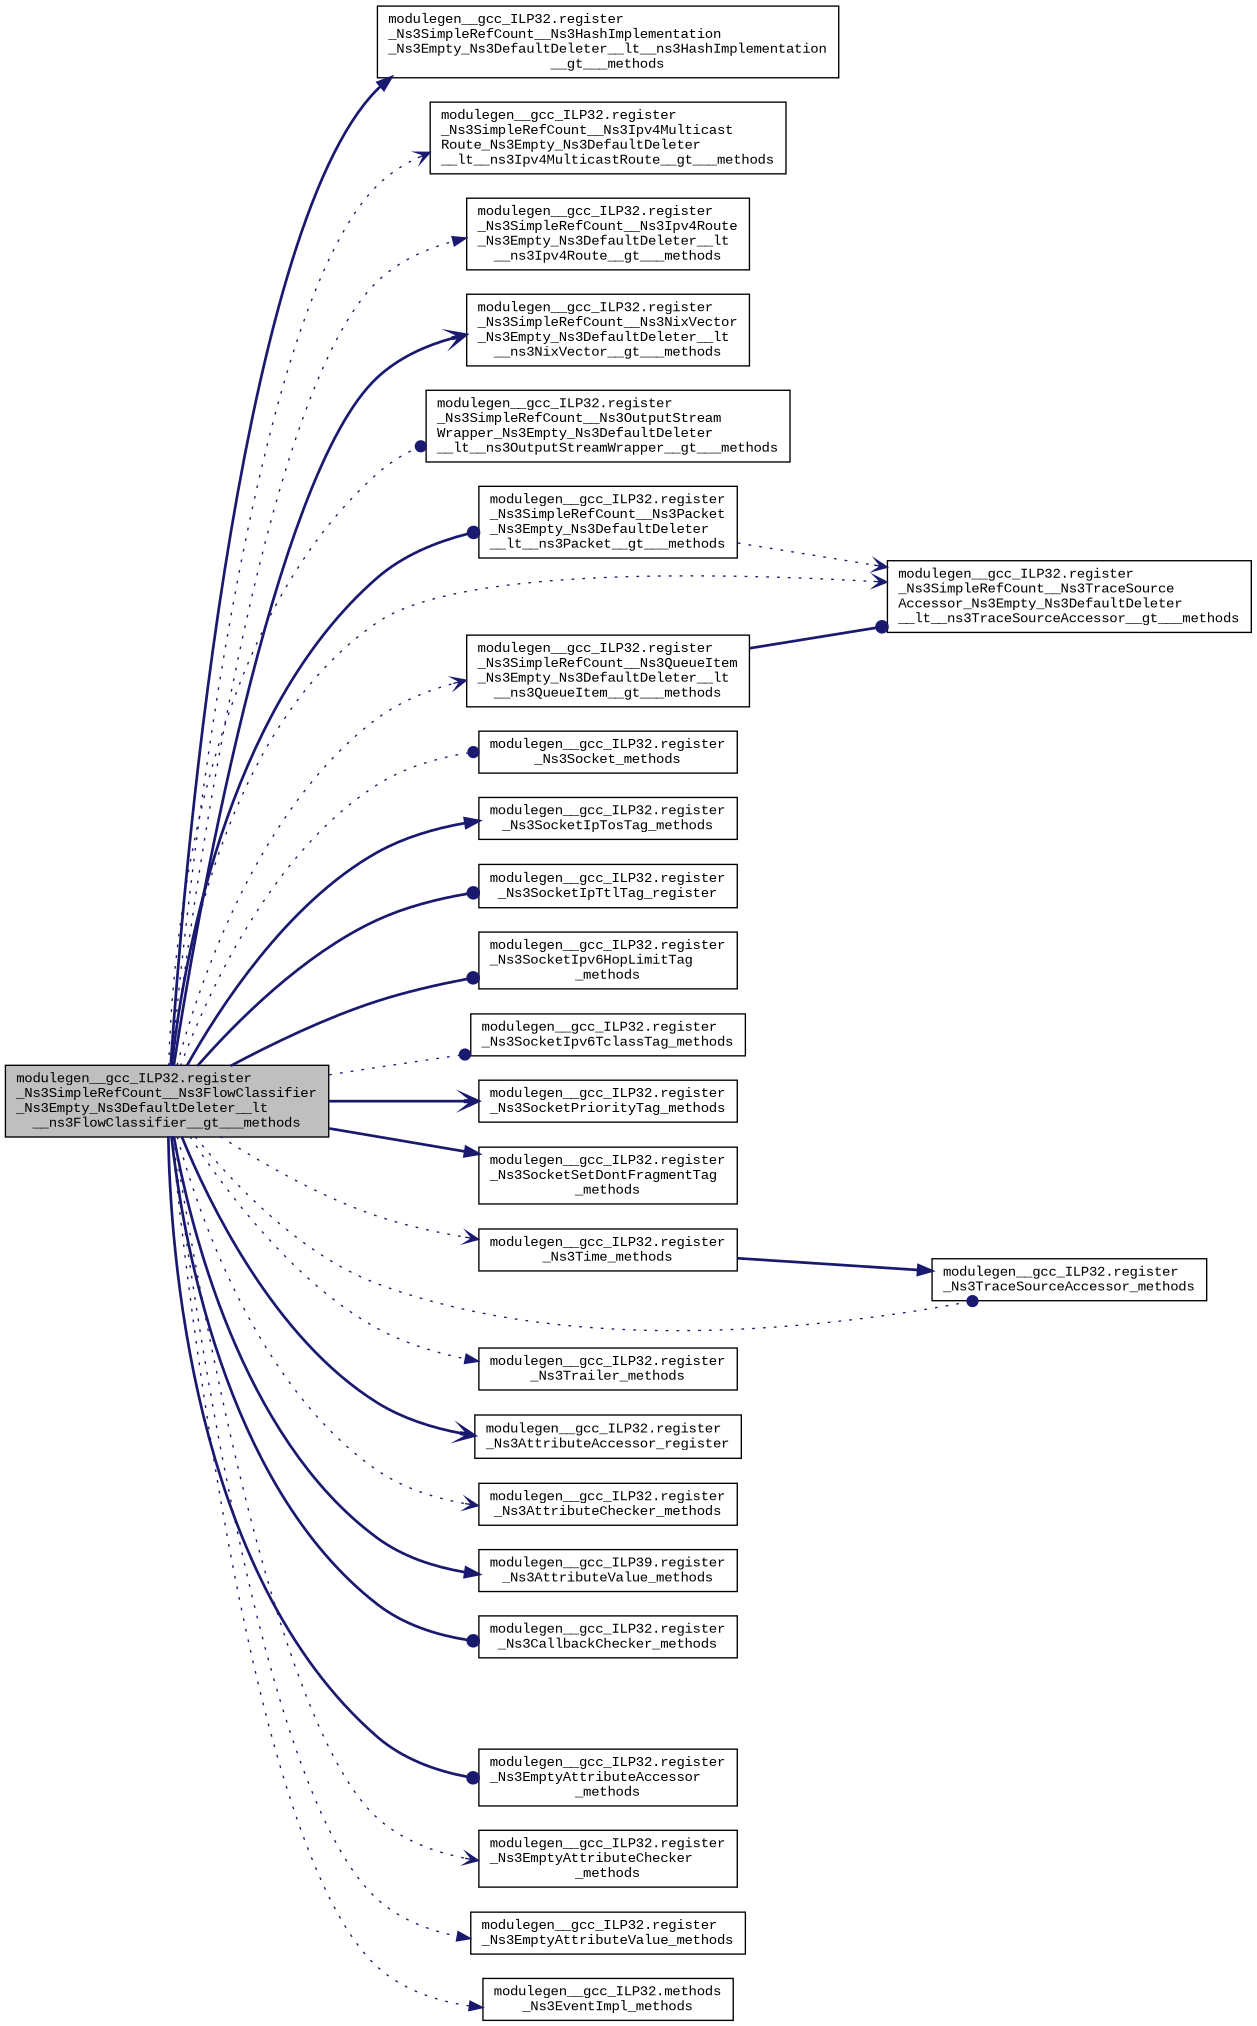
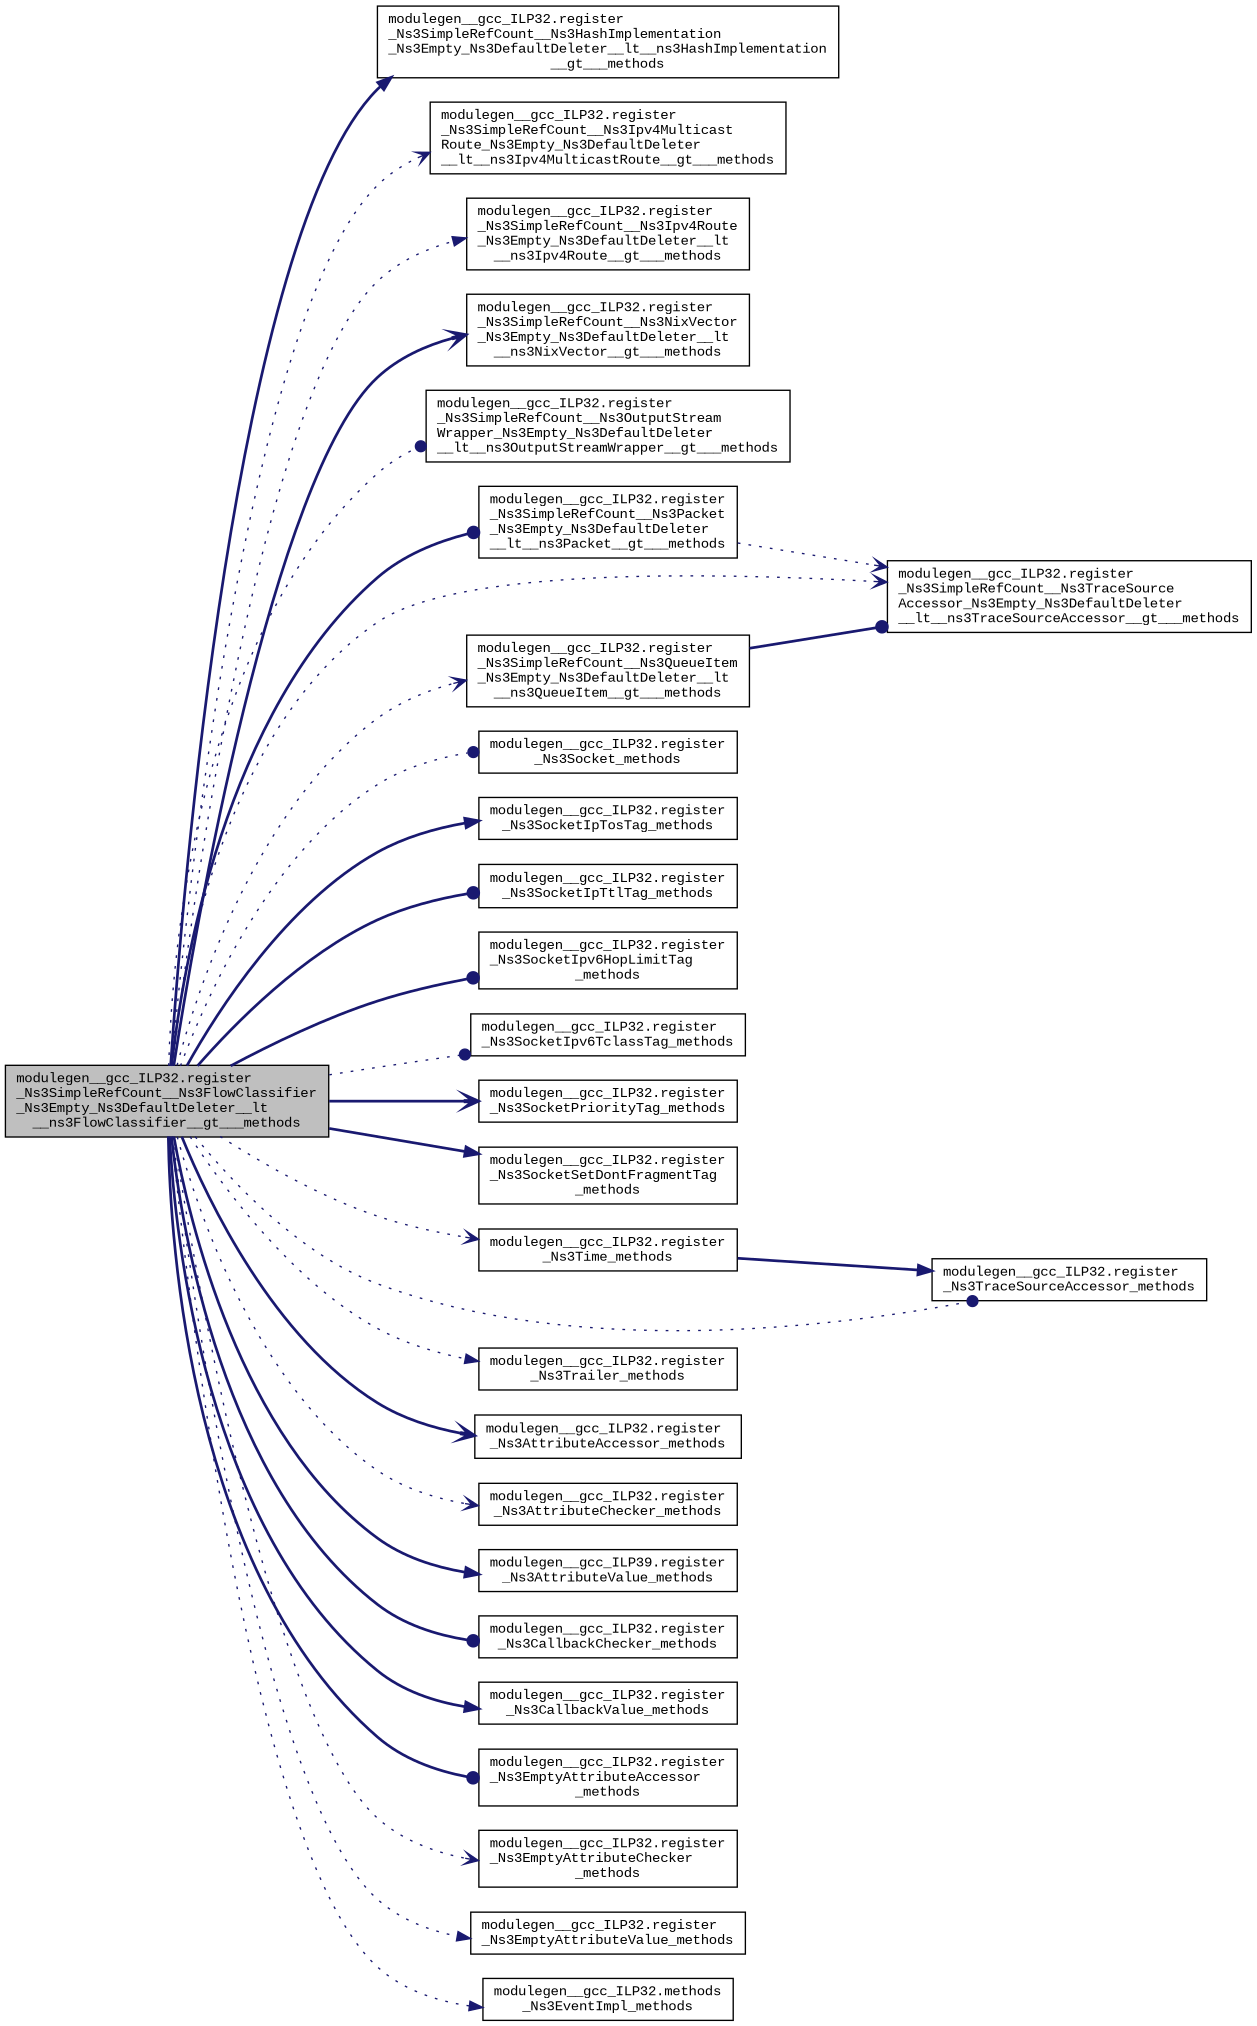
(608, 886) -> (608, 886)
(608, 1437) -> (608, 1437)
none -> (608, 1703)
